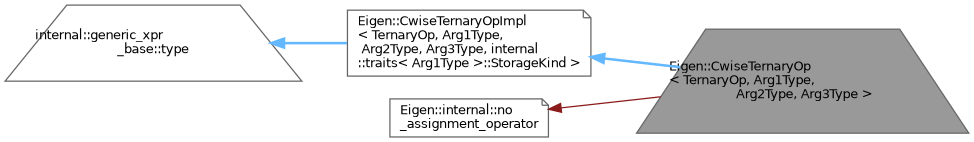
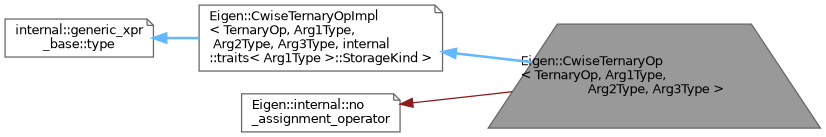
(153, 43) -> (79, 38)
